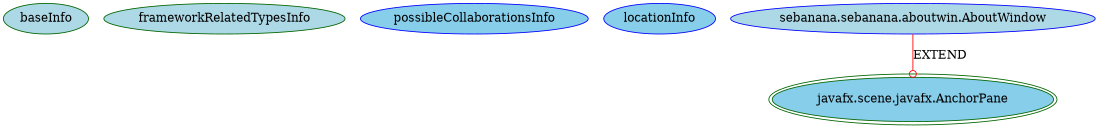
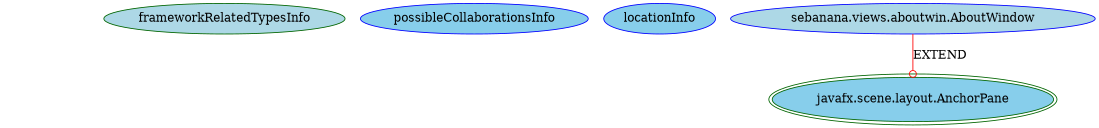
(46, 19) -> none
(913, 19) -> (913, 19)
(913, 99) -> (913, 99)
